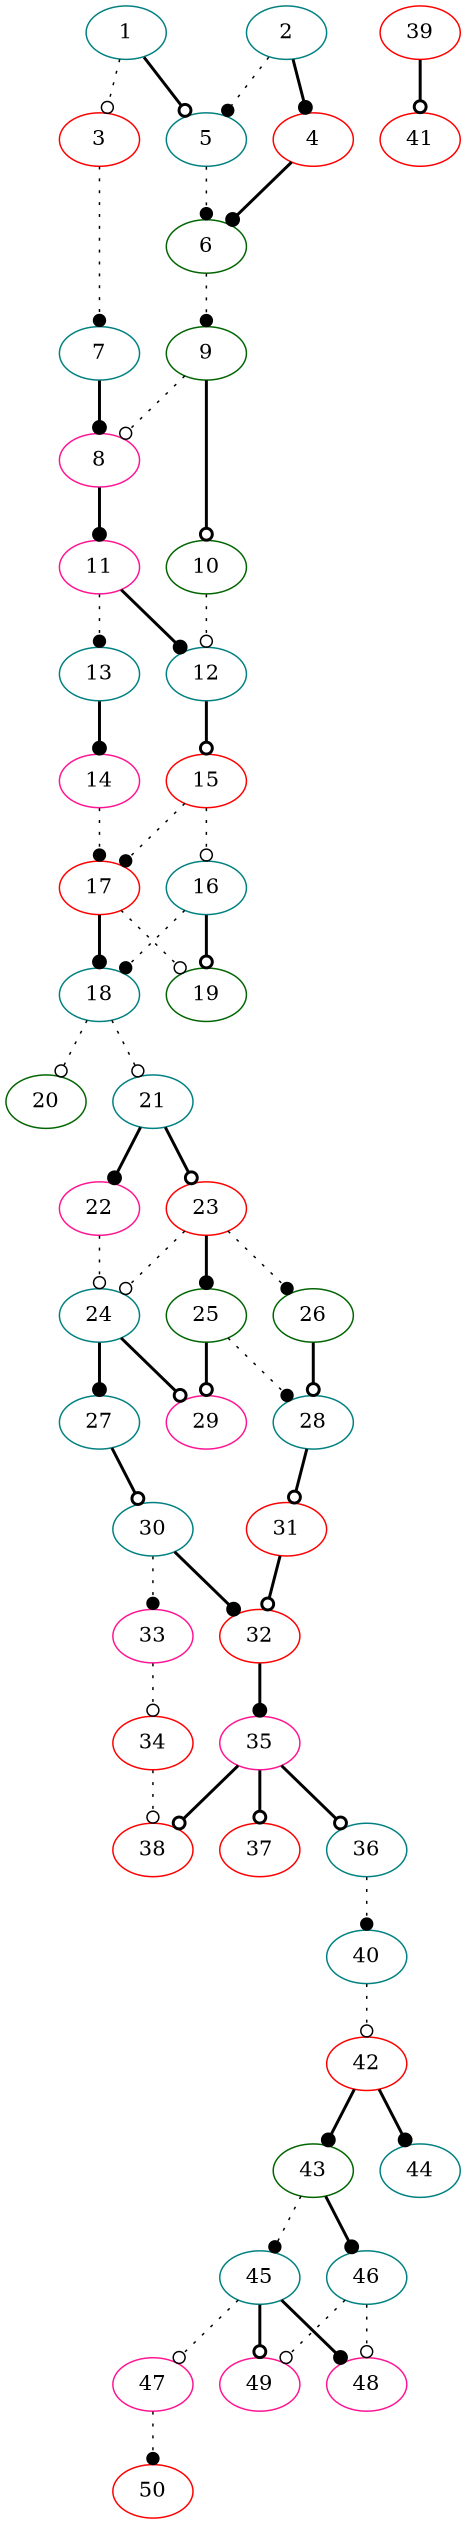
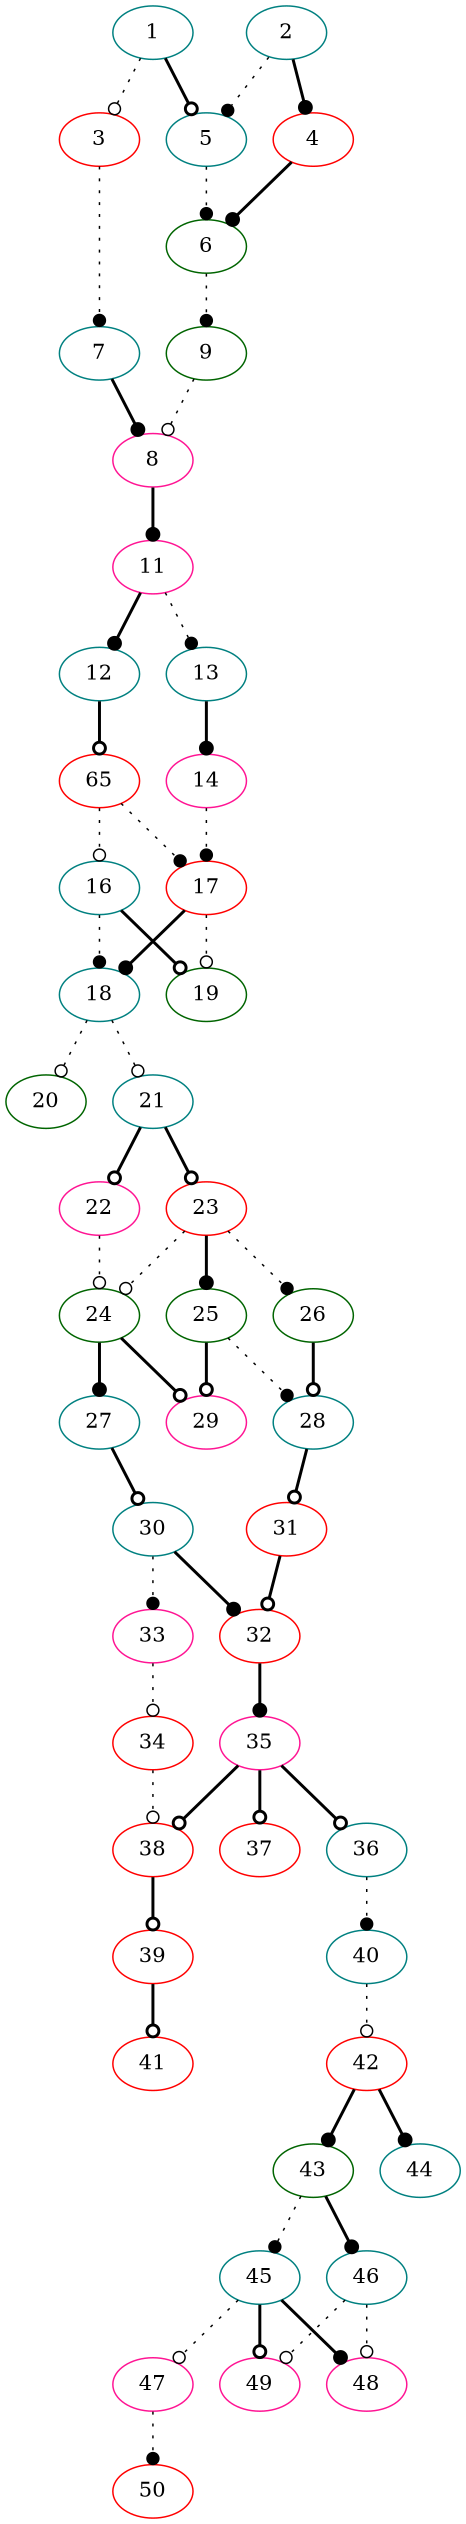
(206, 567) -> none
(206, 781) -> (99, 781)
(129, 1150) -> (129, 1150)
(99, 1315) -> (99, 1315)
none -> (153, 1898)
